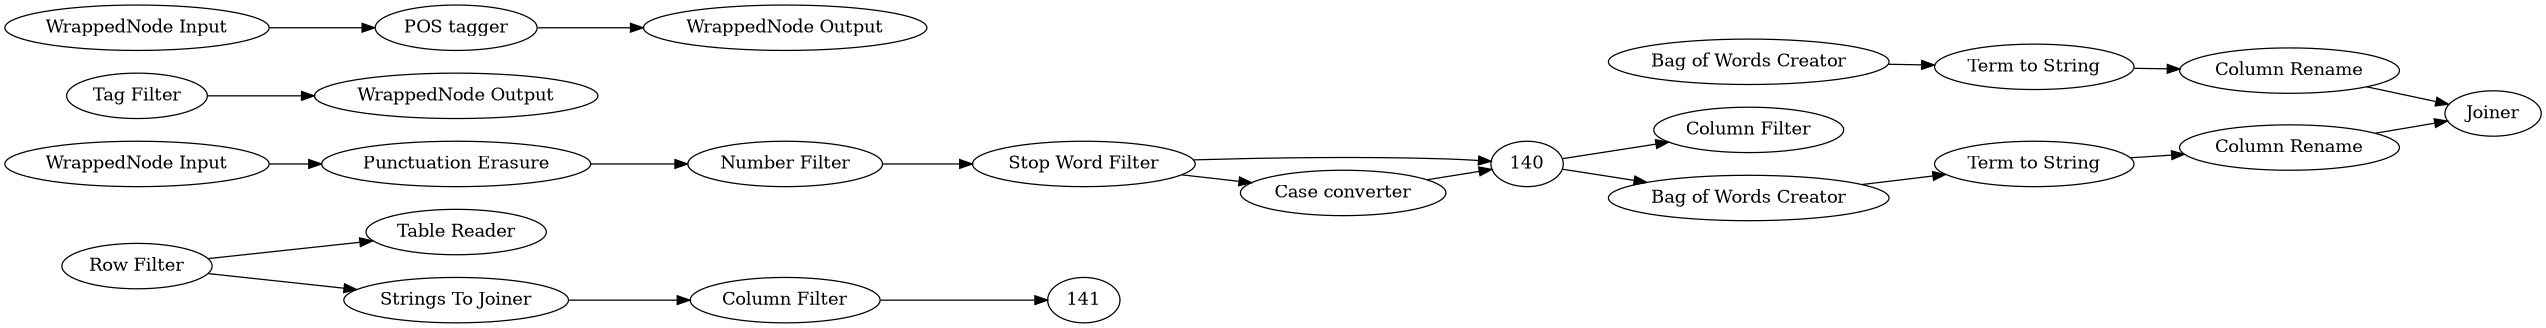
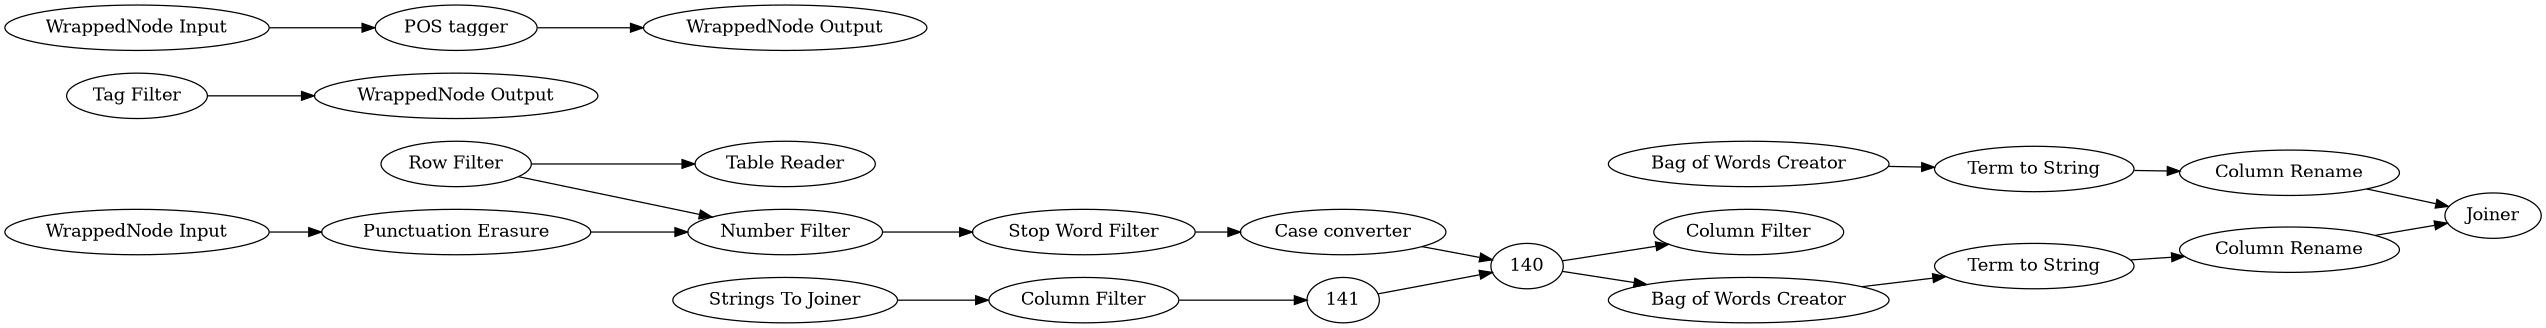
(1336, 158) -> (1429, 284)
(276, 281) -> (609, 196)
